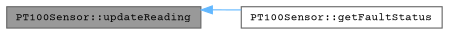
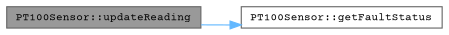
(227, 10) -> (216, 25)
